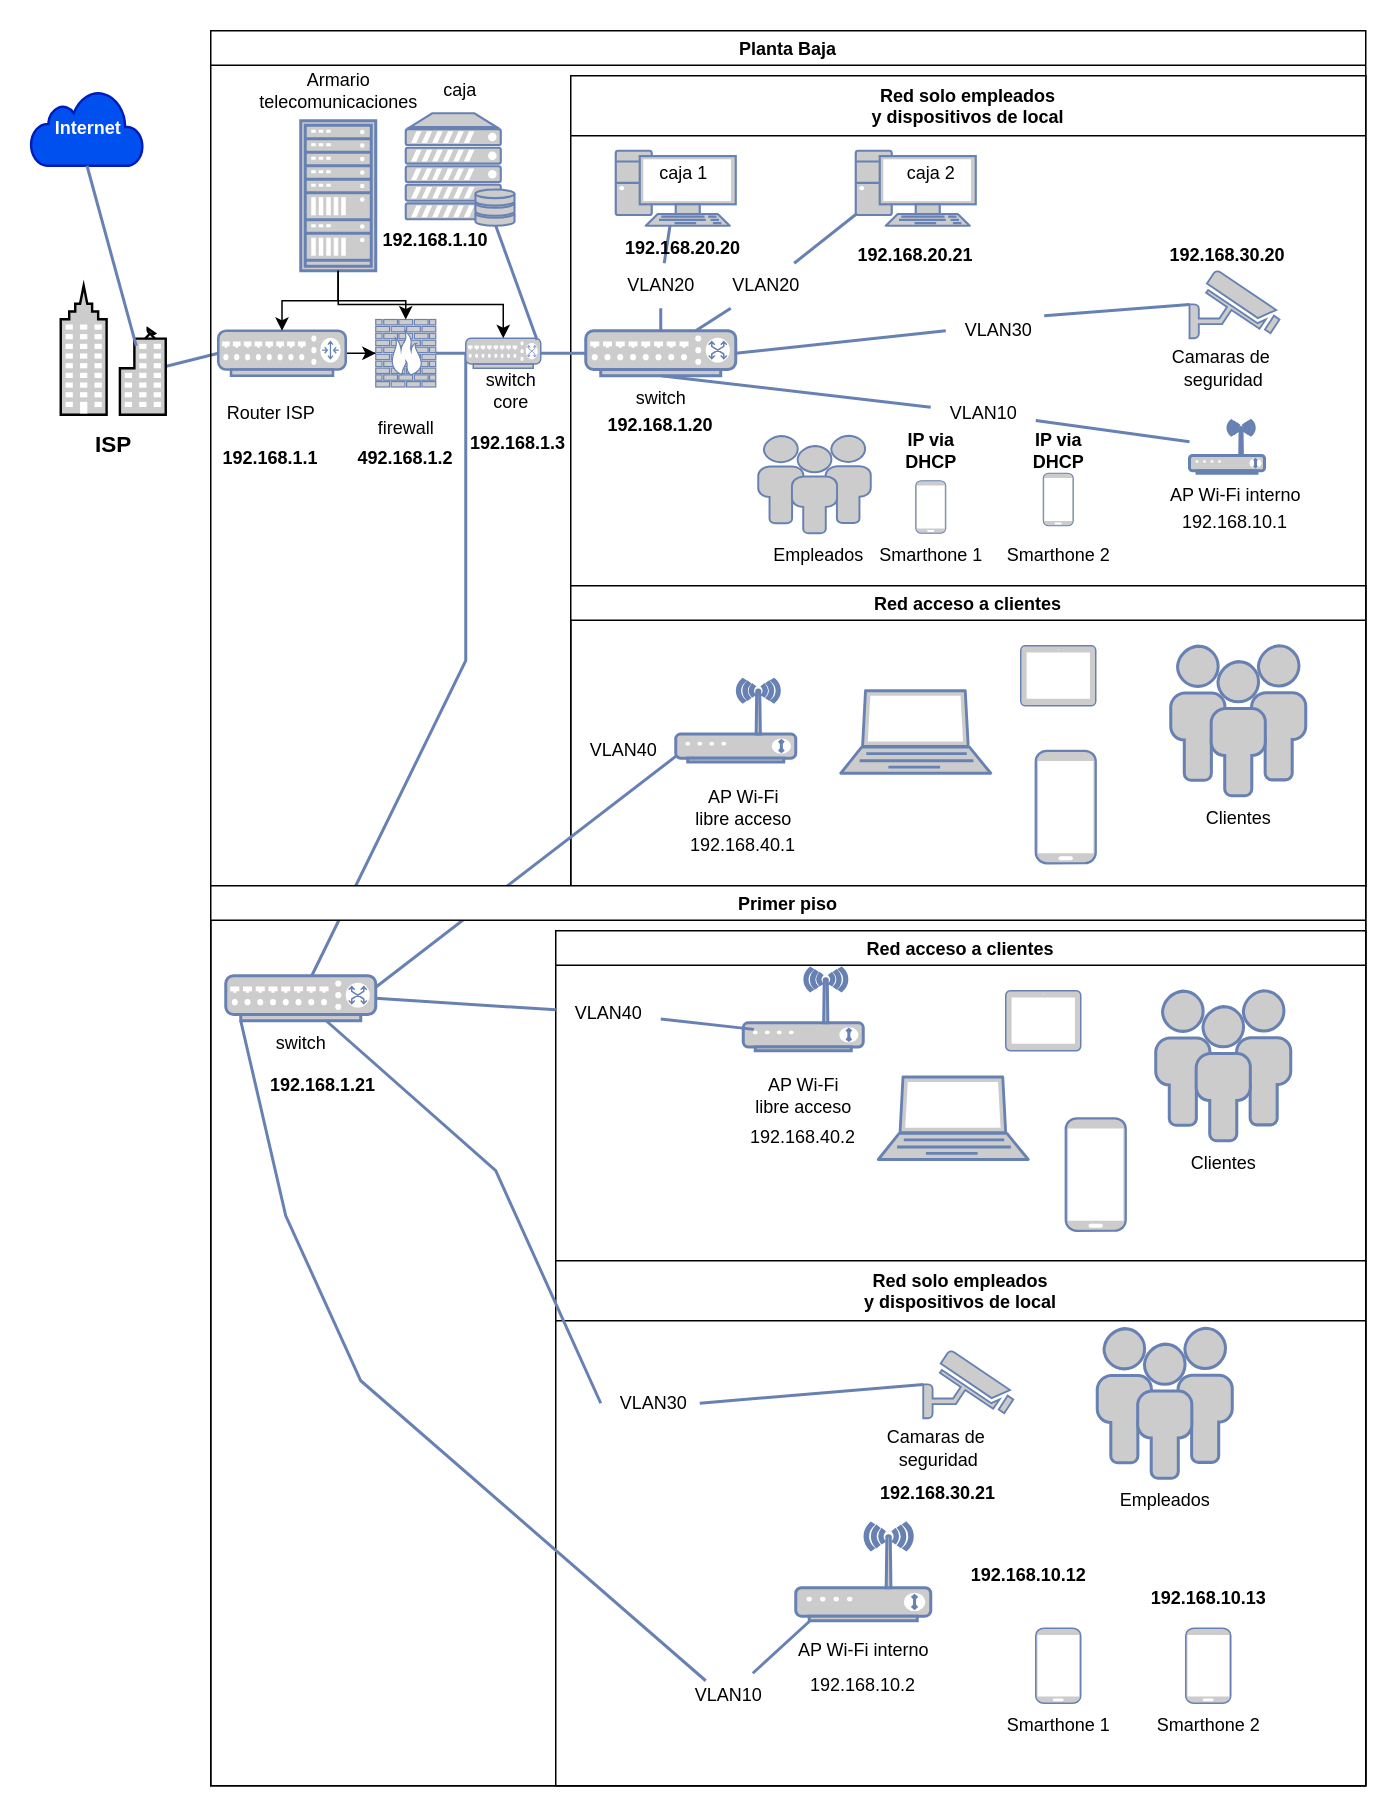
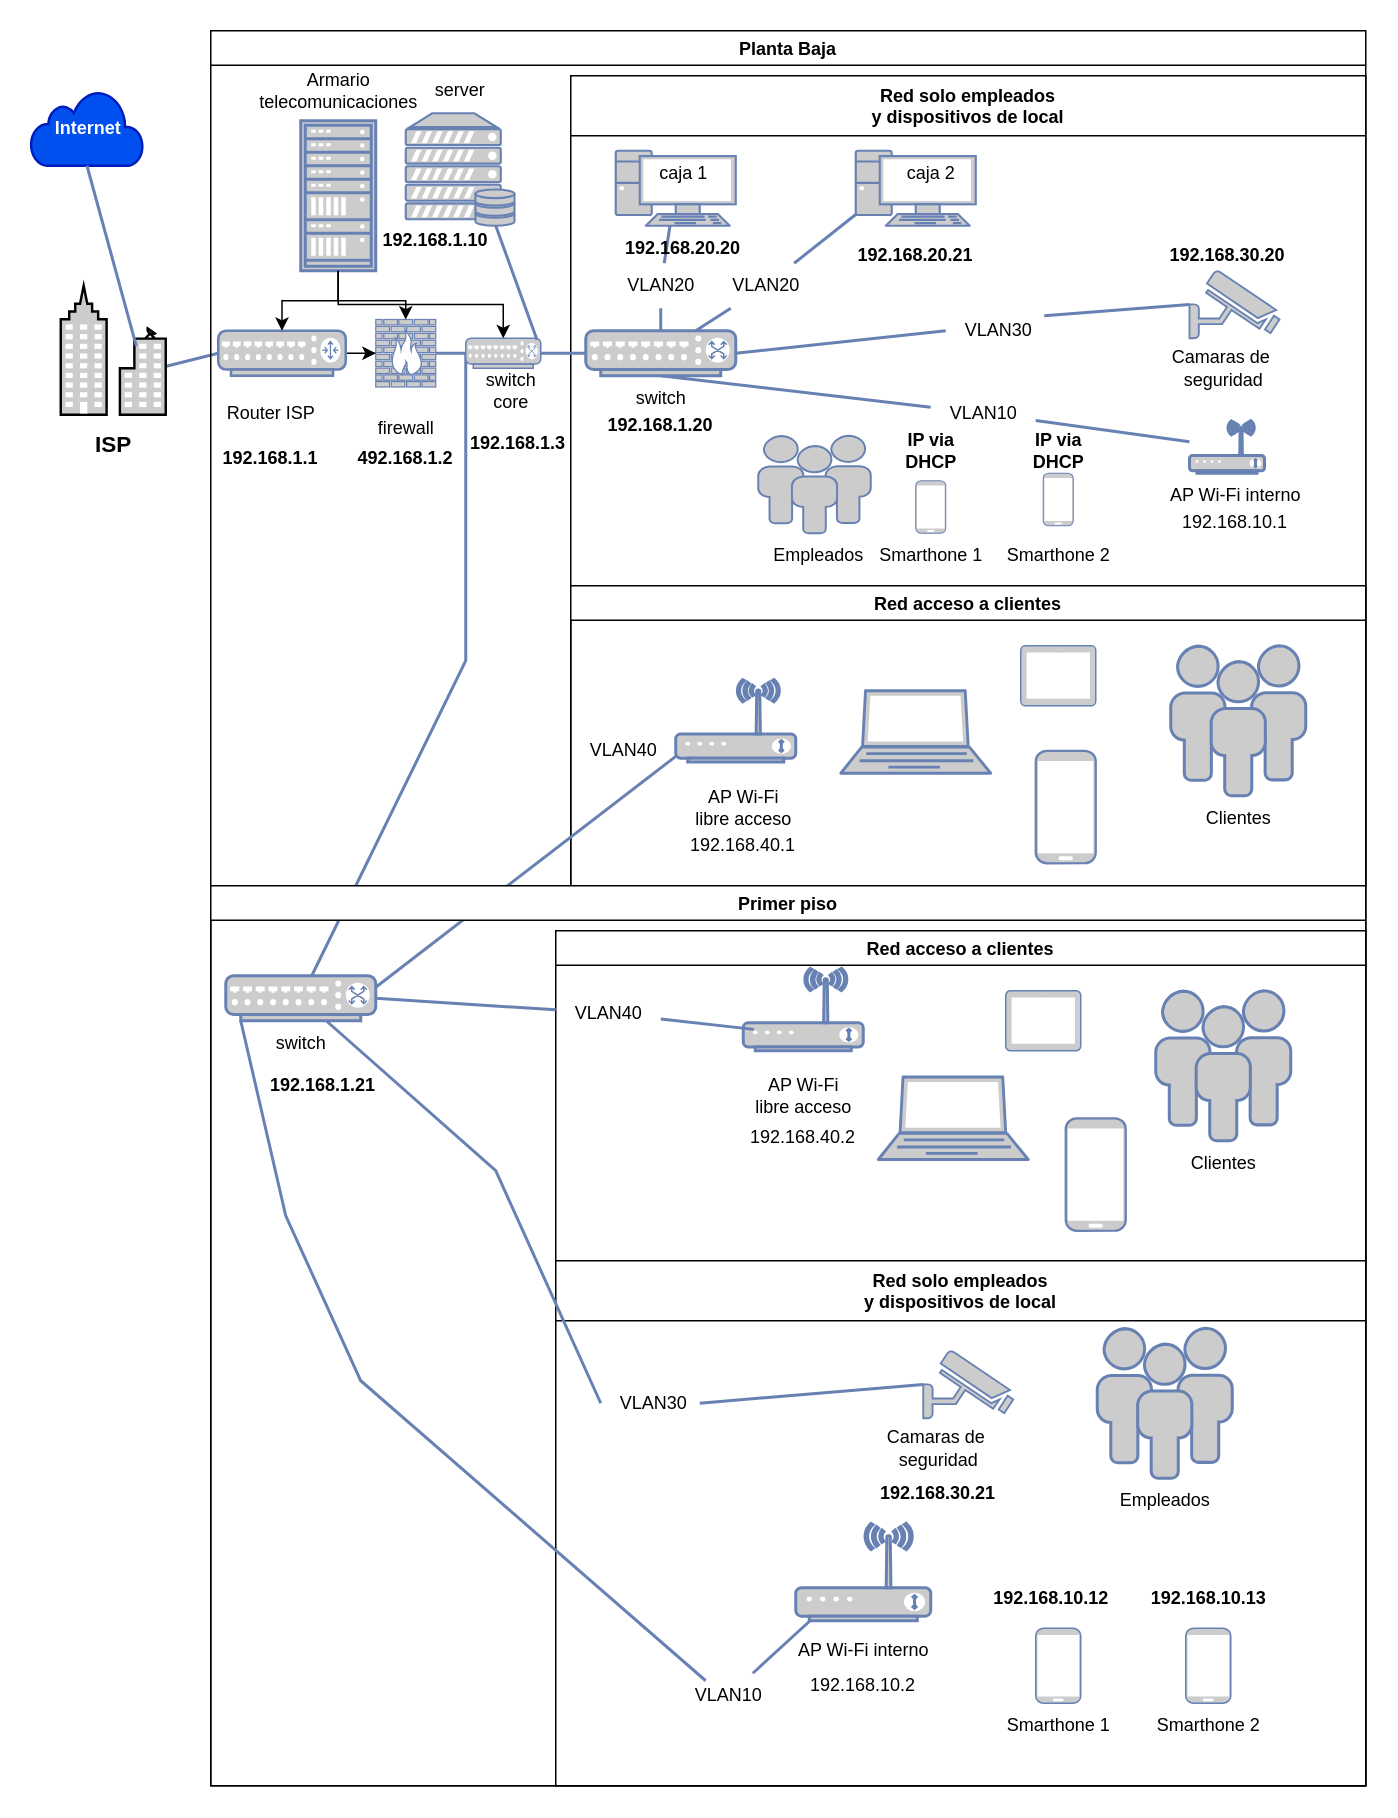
(461, 91) -> (461, 91)
(1028, 1576) -> (1051, 1598)
